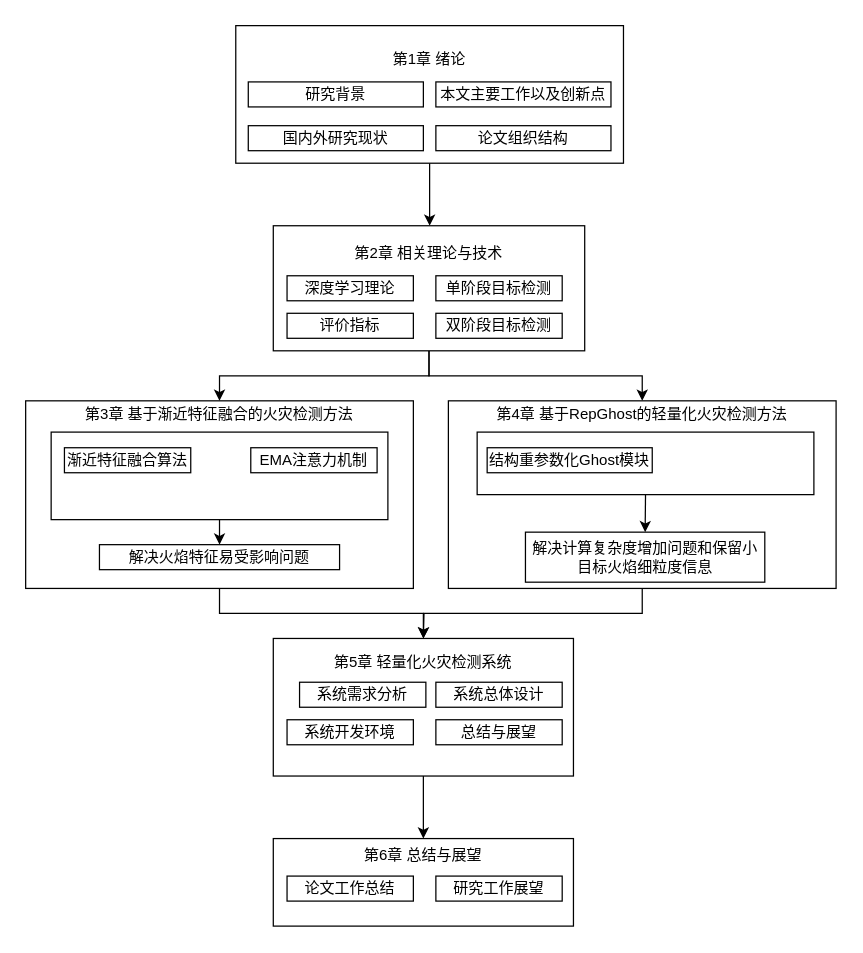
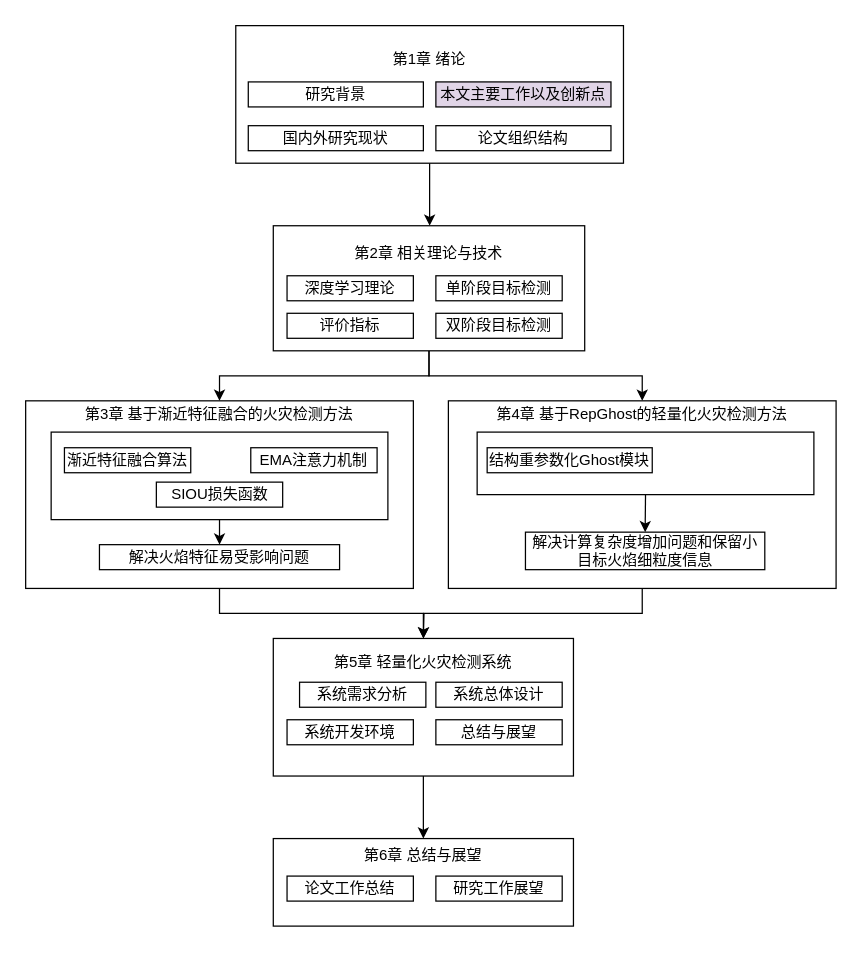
(523, 94) -> (523, 94)
none -> (219, 494)
(645, 557) -> (645, 551)
